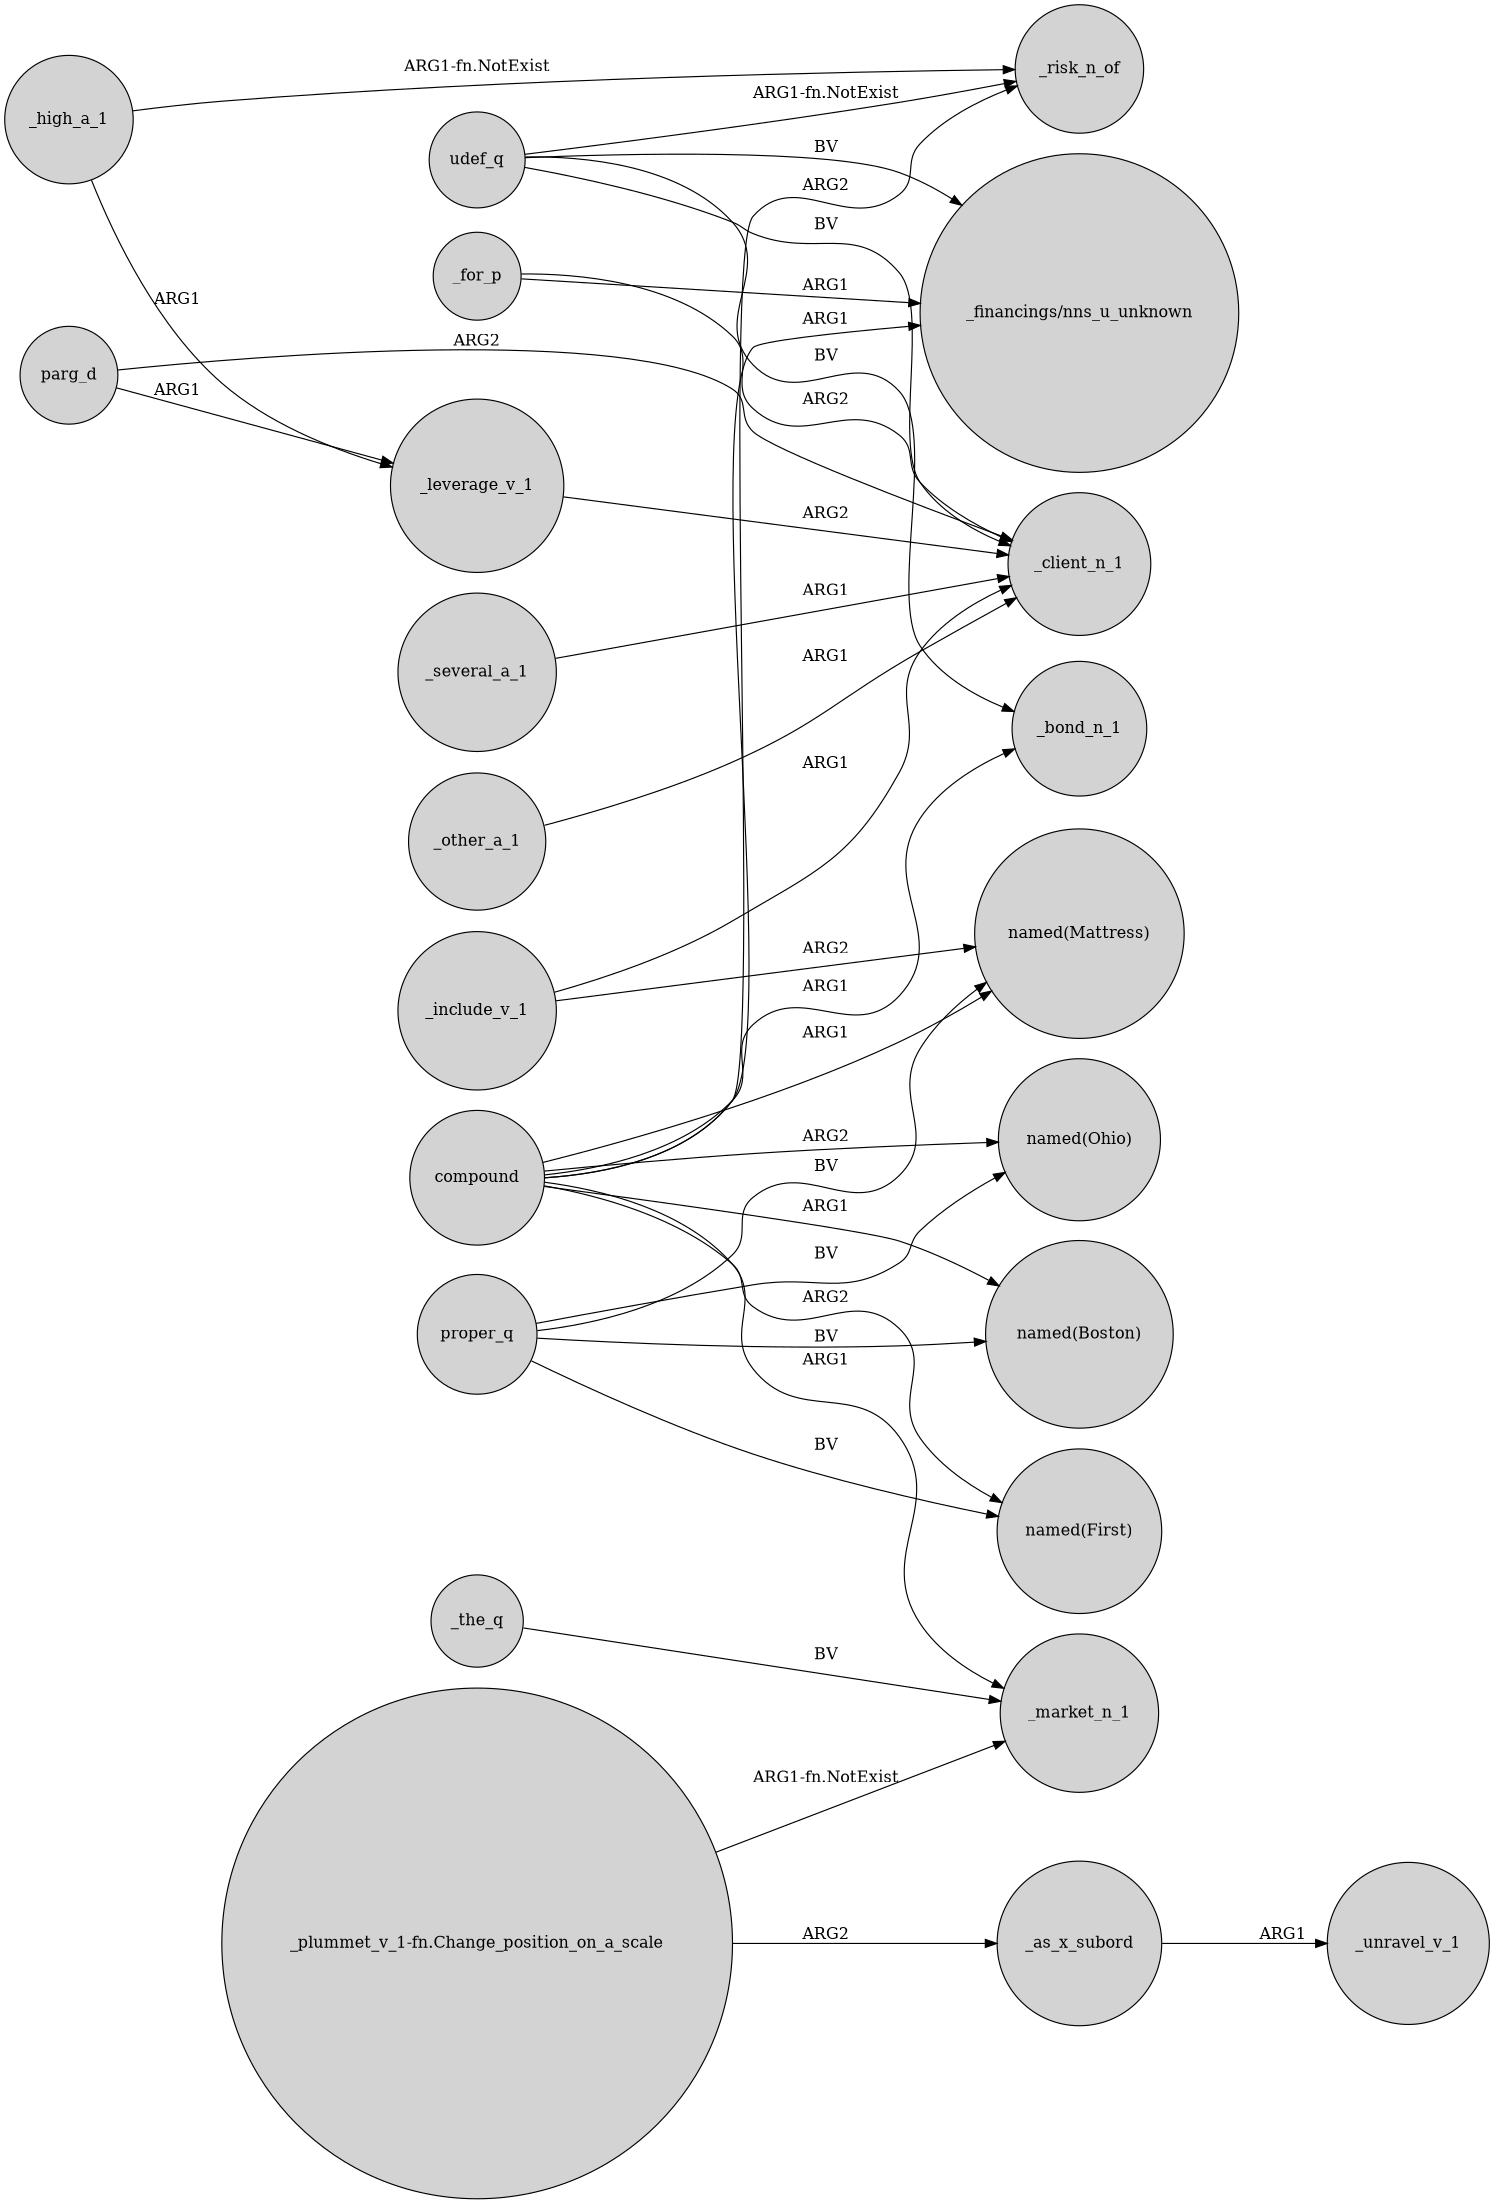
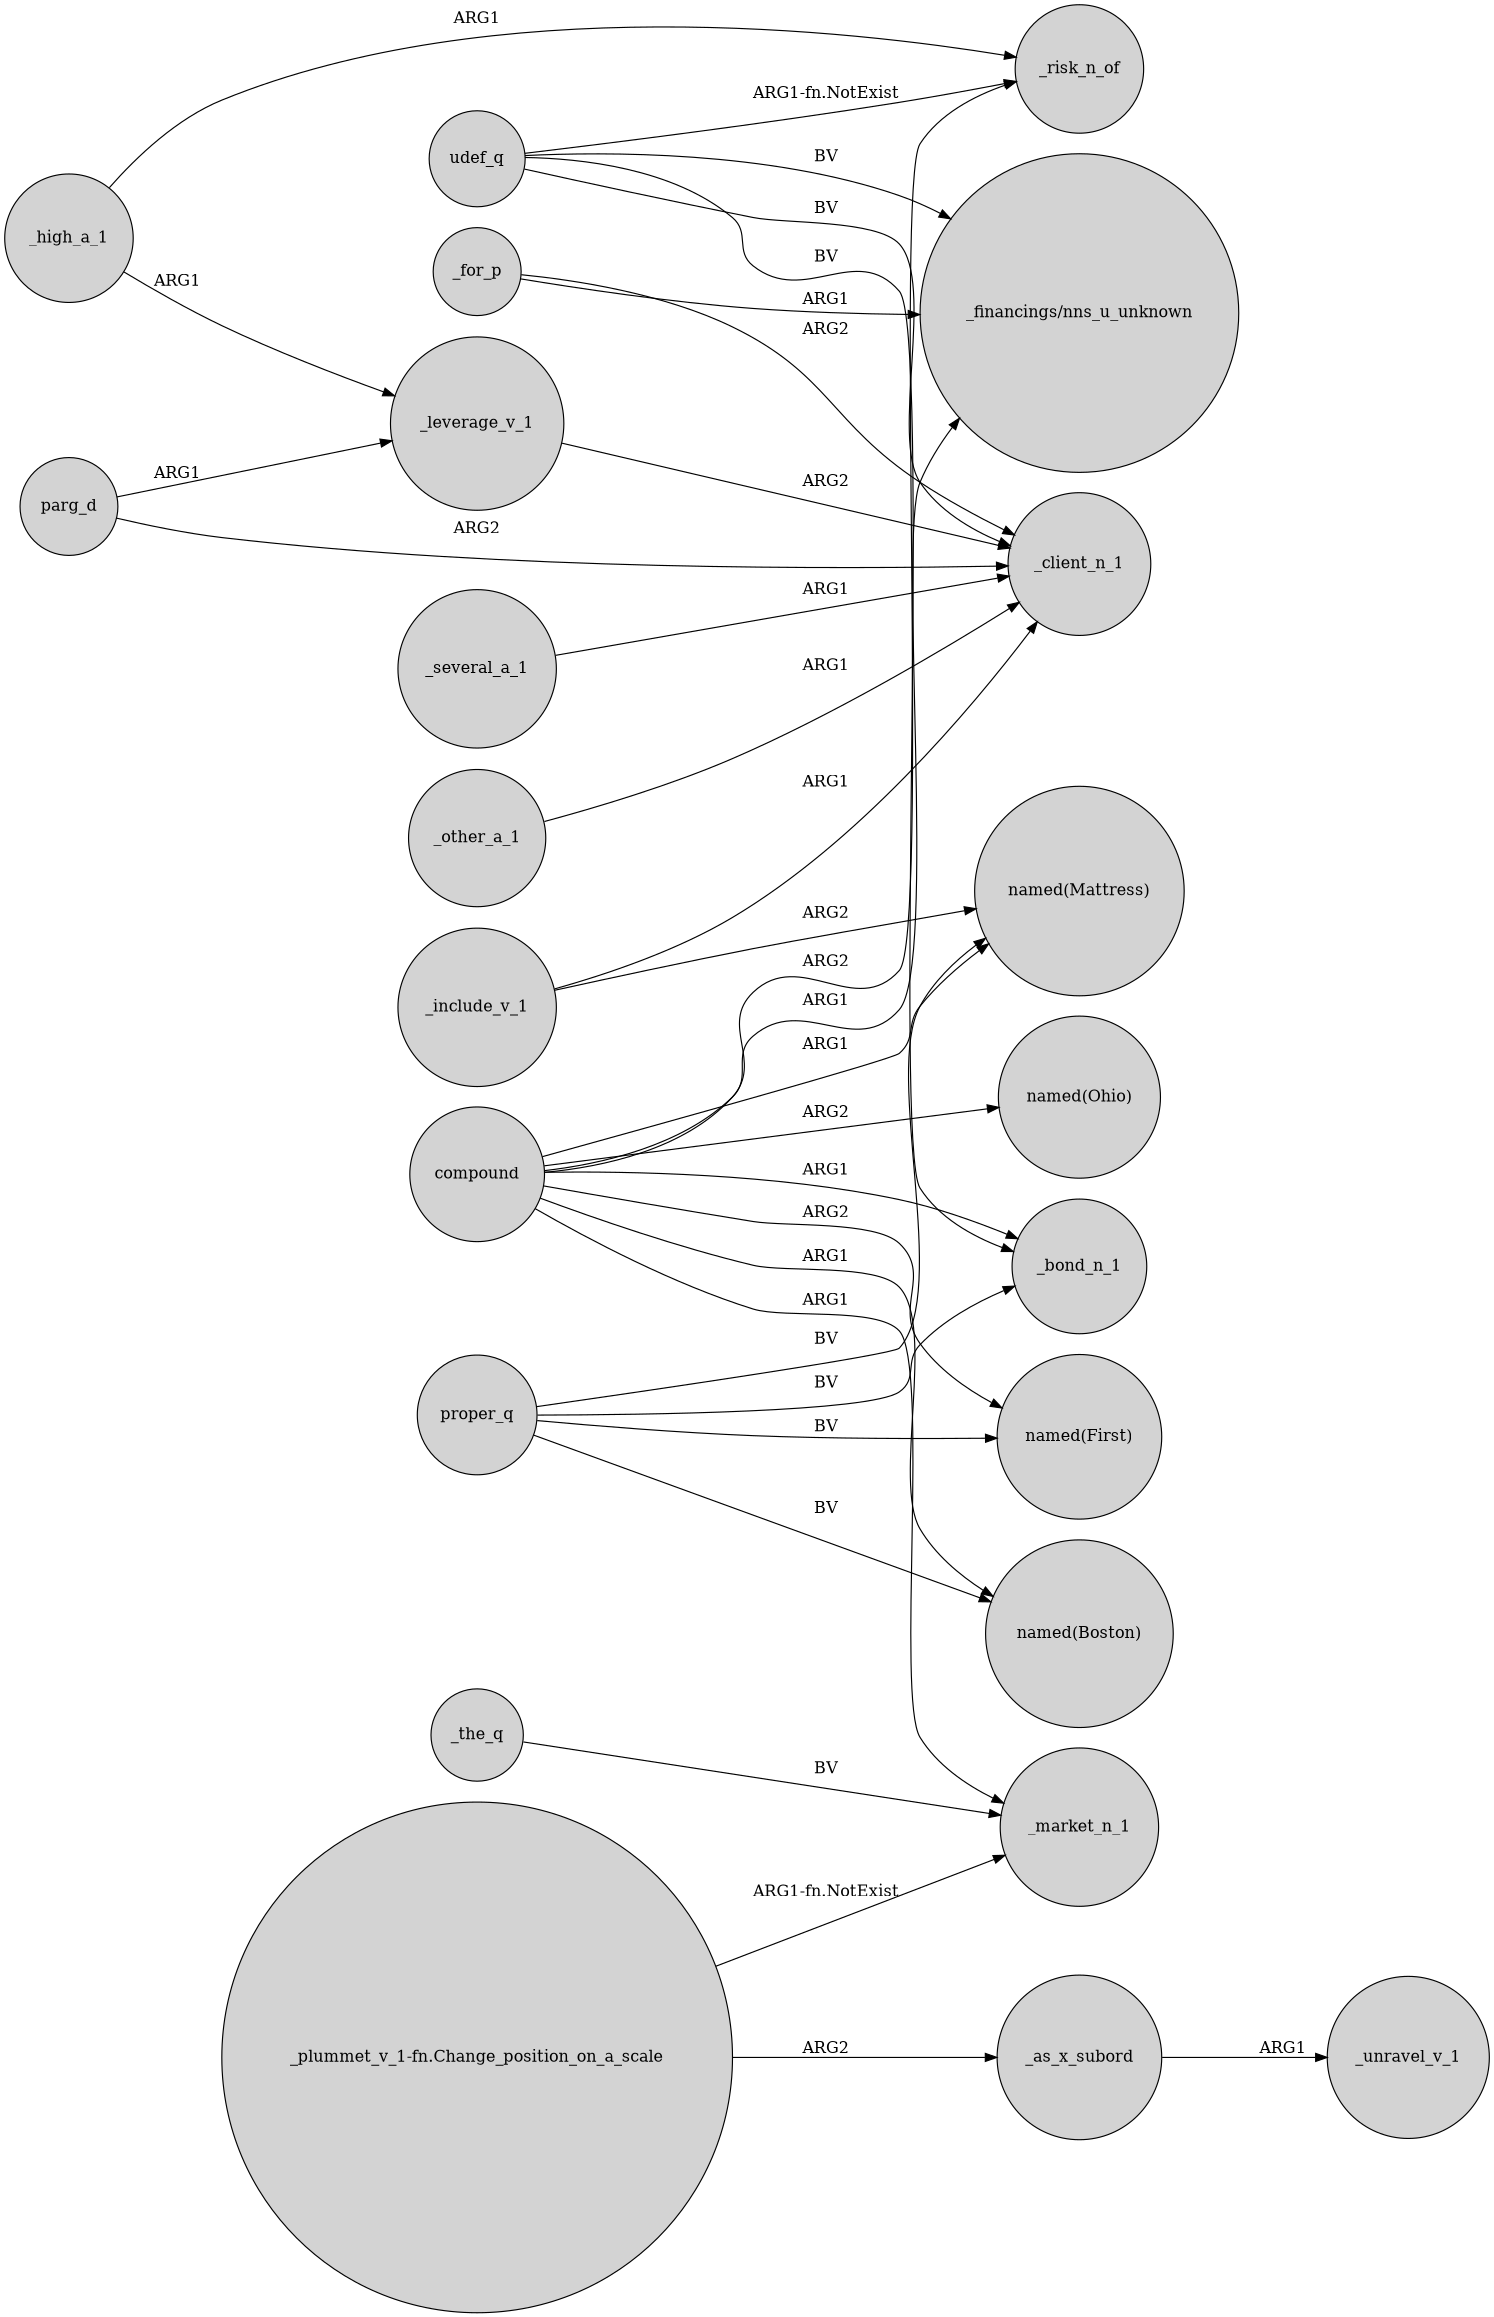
(477, 67) -> (477, 19)
(784, 1282) -> (796, 1408)
